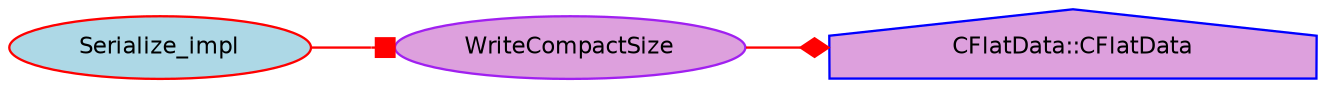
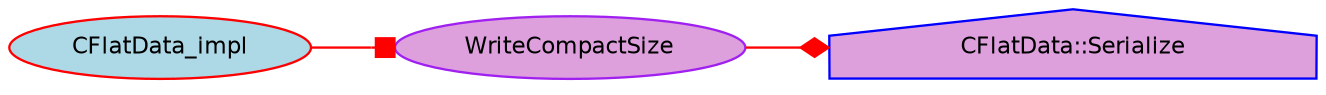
(160, 48) -> (160, 48)
(1073, 48) -> (1073, 48)
